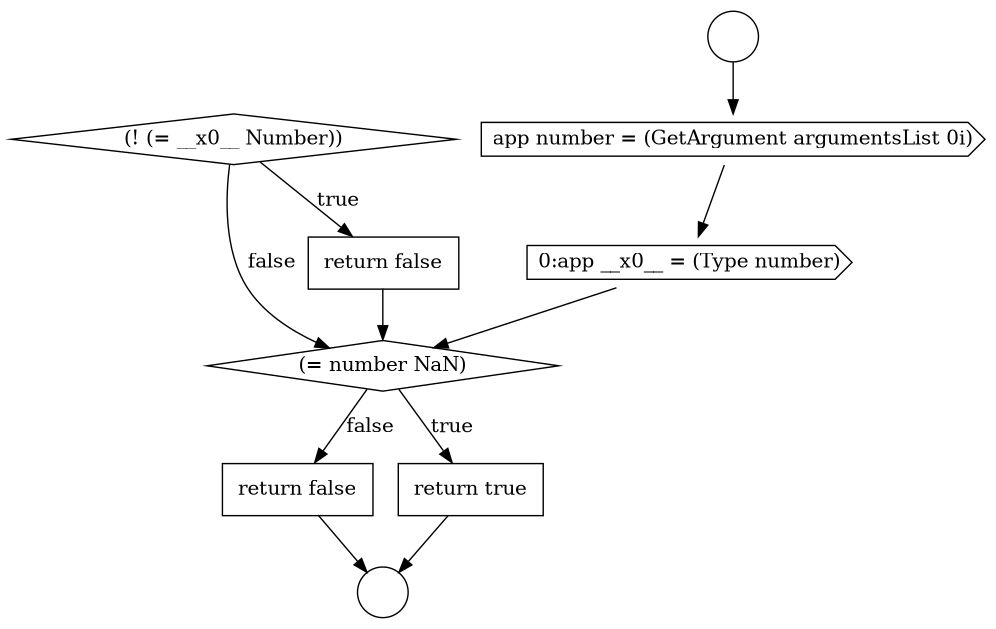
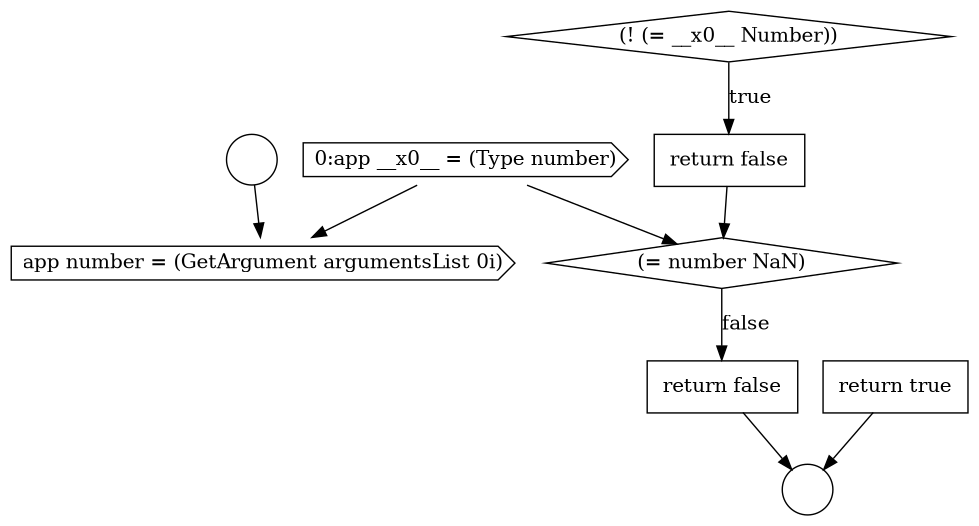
(714, 194) -> (371, 208)
(239, 271) -> none
(421, 420) -> none
